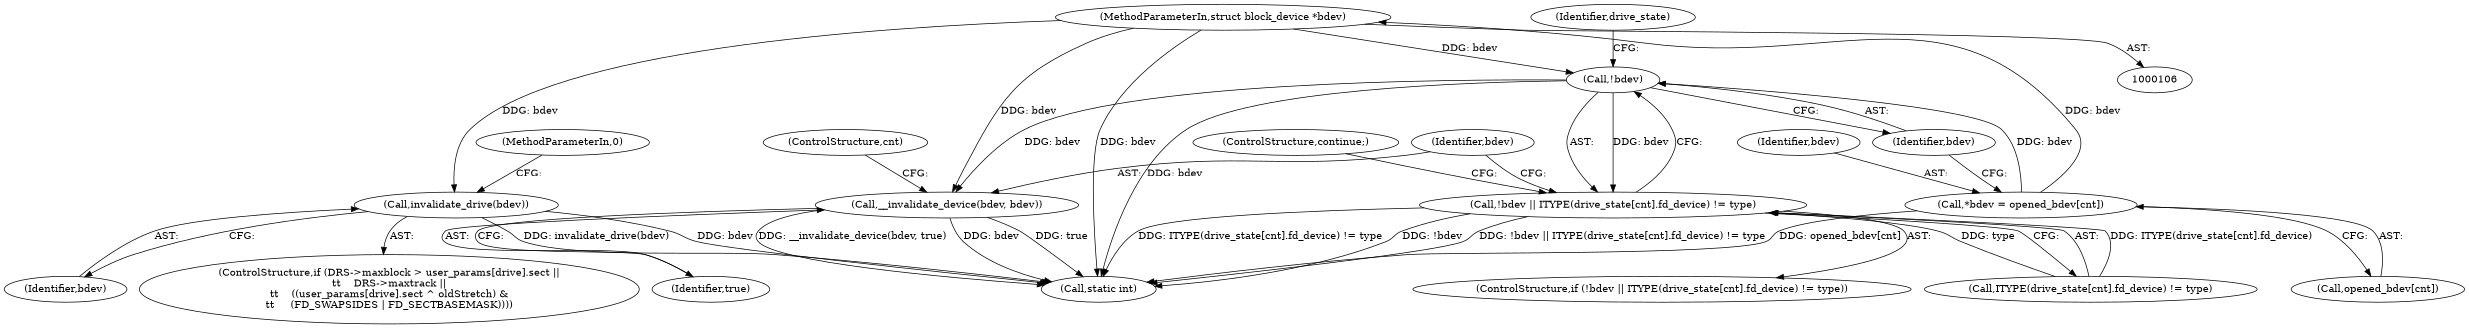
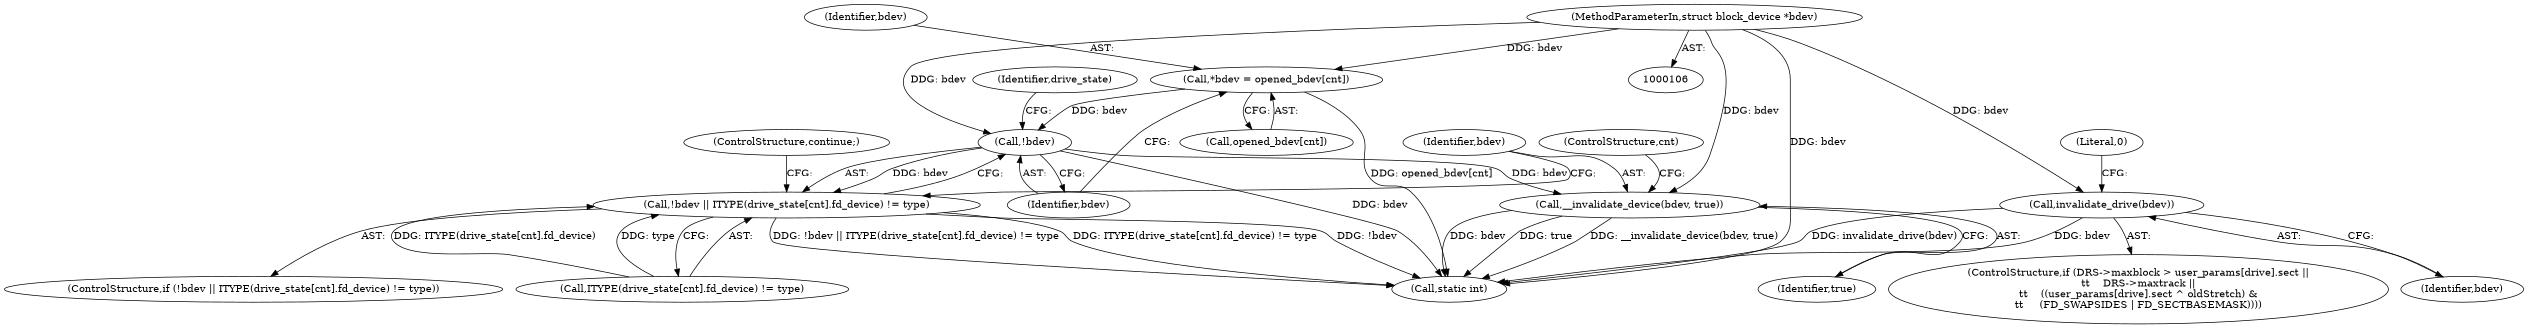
(1785, 45) -> (1480, 49)
(563, 142) -> (2102, 142)
(947, 205) -> (1630, 205)
